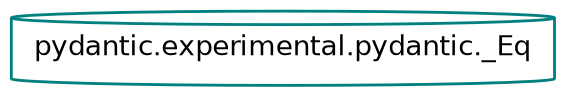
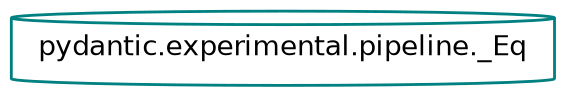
(283, 48) -> (283, 48)
